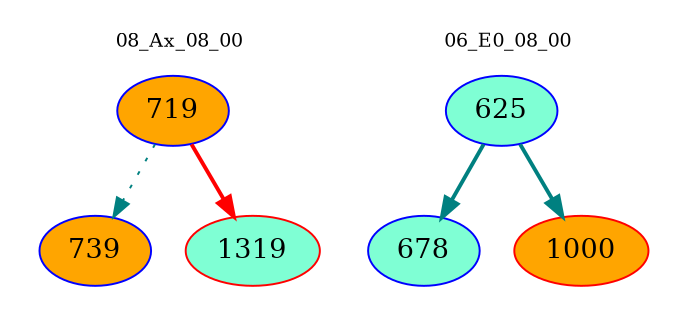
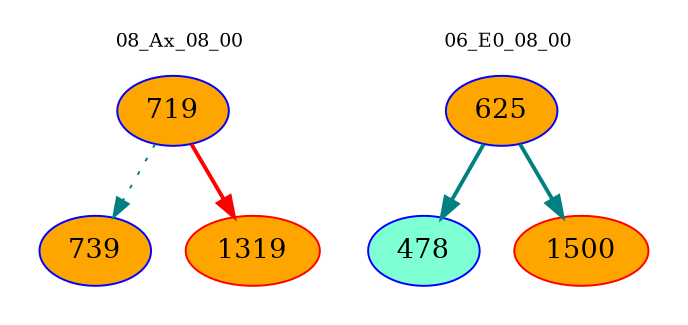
(502, 111) -> (502, 111)
(253, 251) -> (253, 251)
(424, 251) -> (424, 251)
(581, 251) -> (581, 251)
